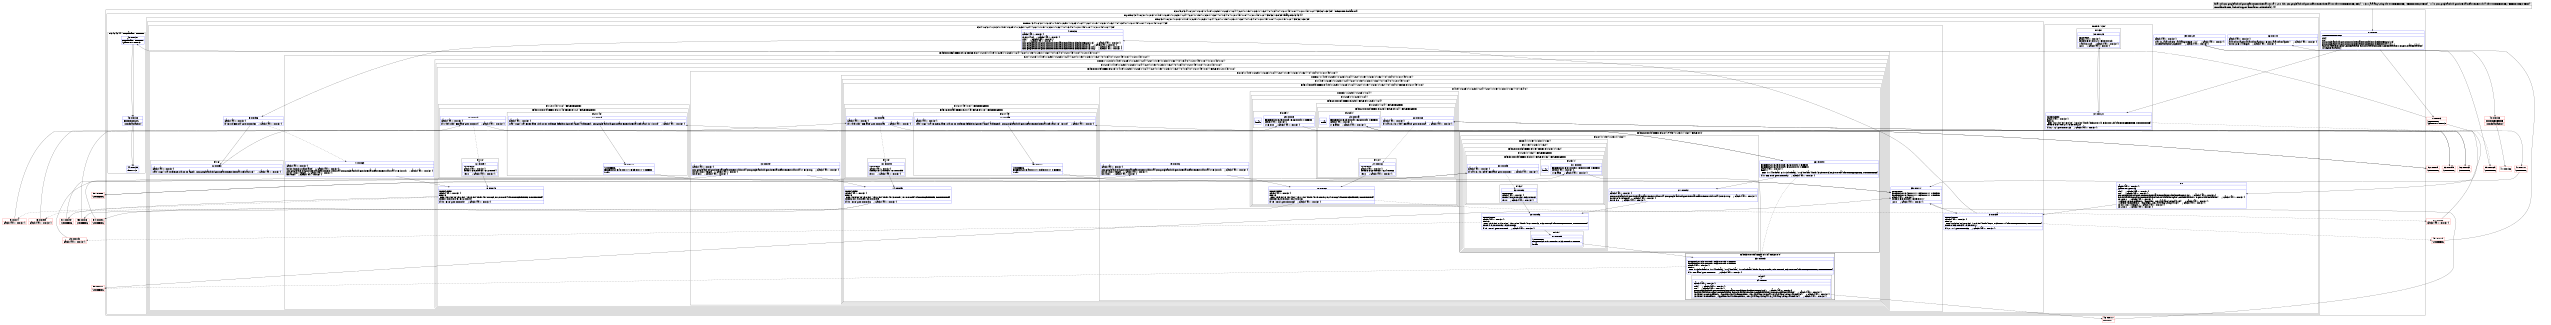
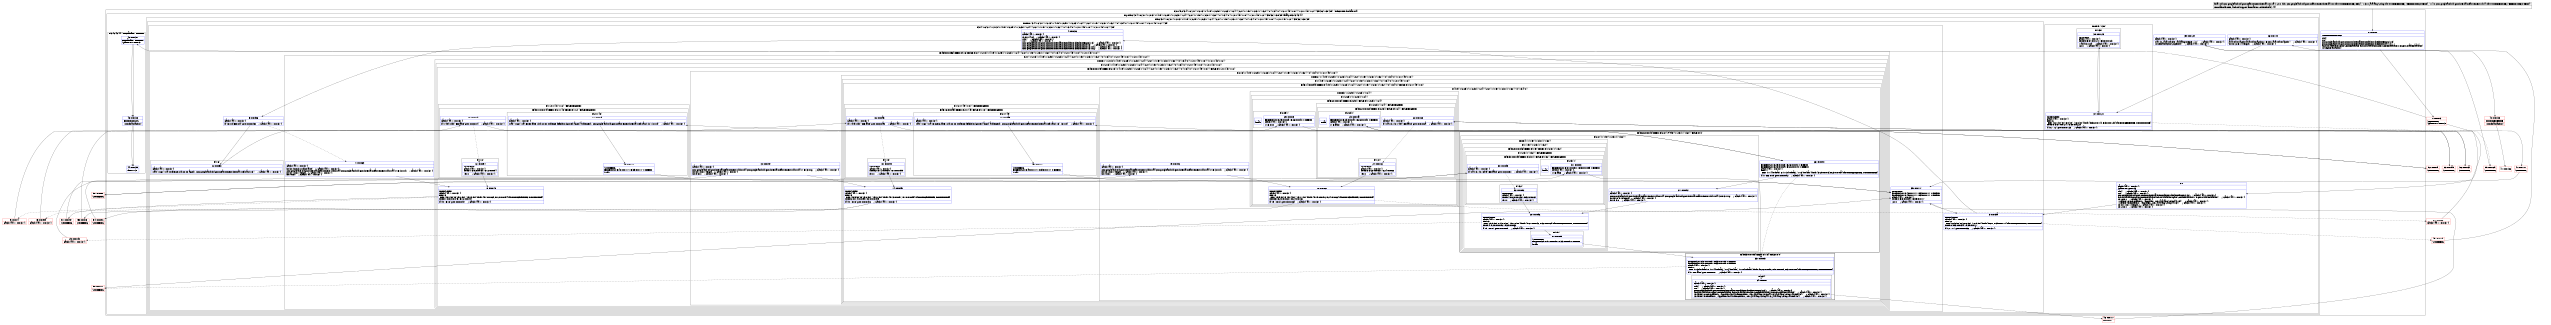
(2235, 81) -> (2190, 79)
